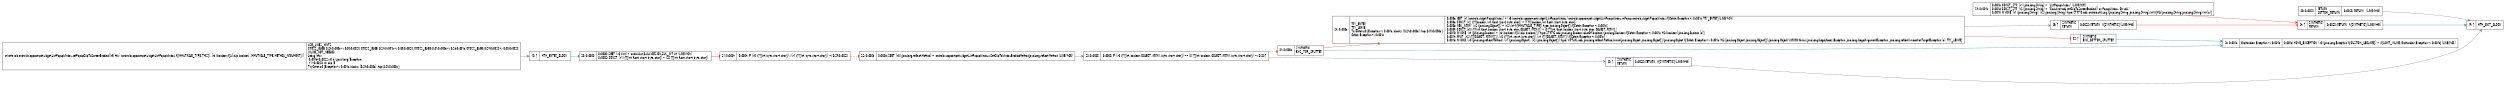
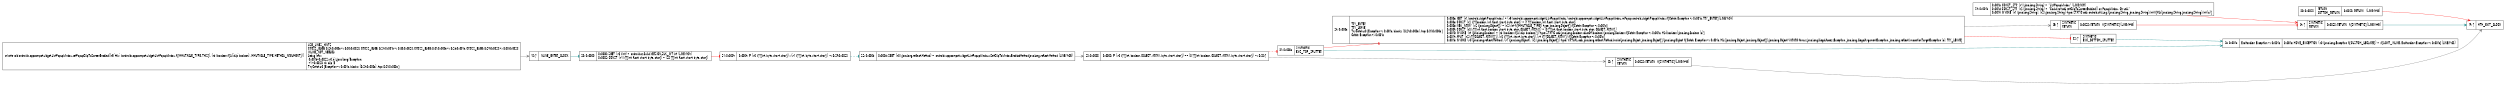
(2425, 14) -> (2425, 14)
(555, 56) -> (555, 56)
(854, 56) -> (854, 56)
